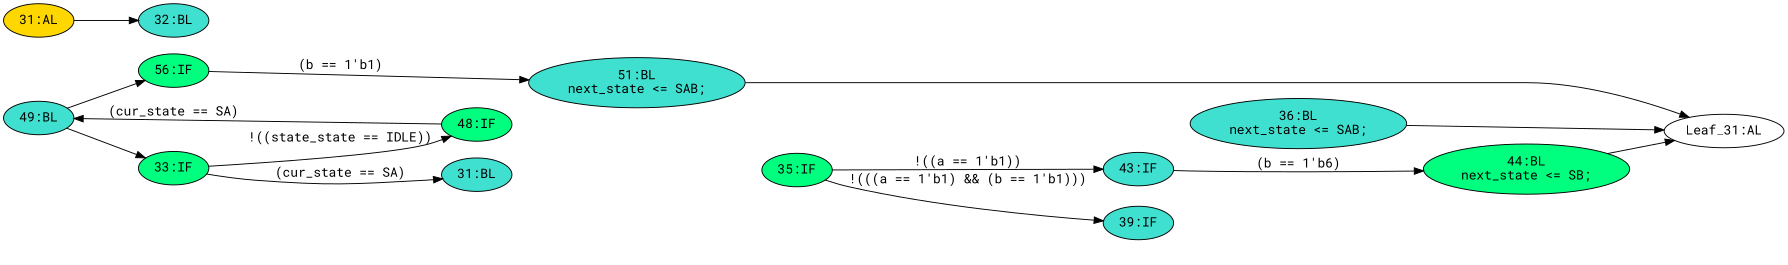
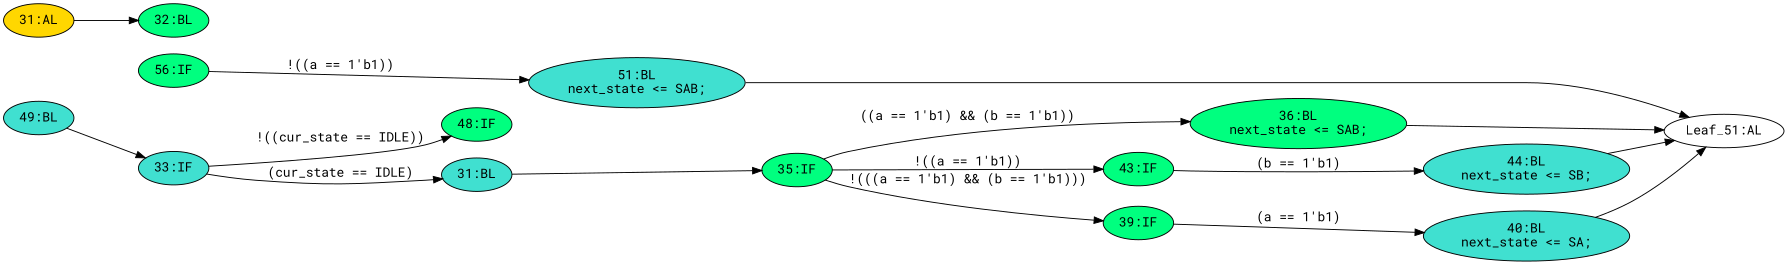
(174, 20) -> (174, 20)
(340, 66) -> (340, 66)
(102, 96) -> none
(262, 121) -> none
(1298, 124) -> (1298, 124)
none -> (1001, 130)
(1724, 131) -> (1724, 131)
(340, 138) -> (340, 138)
(1298, 164) -> (1298, 164)
(174, 168) -> (174, 168)
(1138, 169) -> (1138, 169)
(1527, 169) -> (1527, 169)
none -> (632, 172)
(340, 173) -> (340, 173)
(1138, 223) -> (1138, 223)
none -> (1527, 236)
